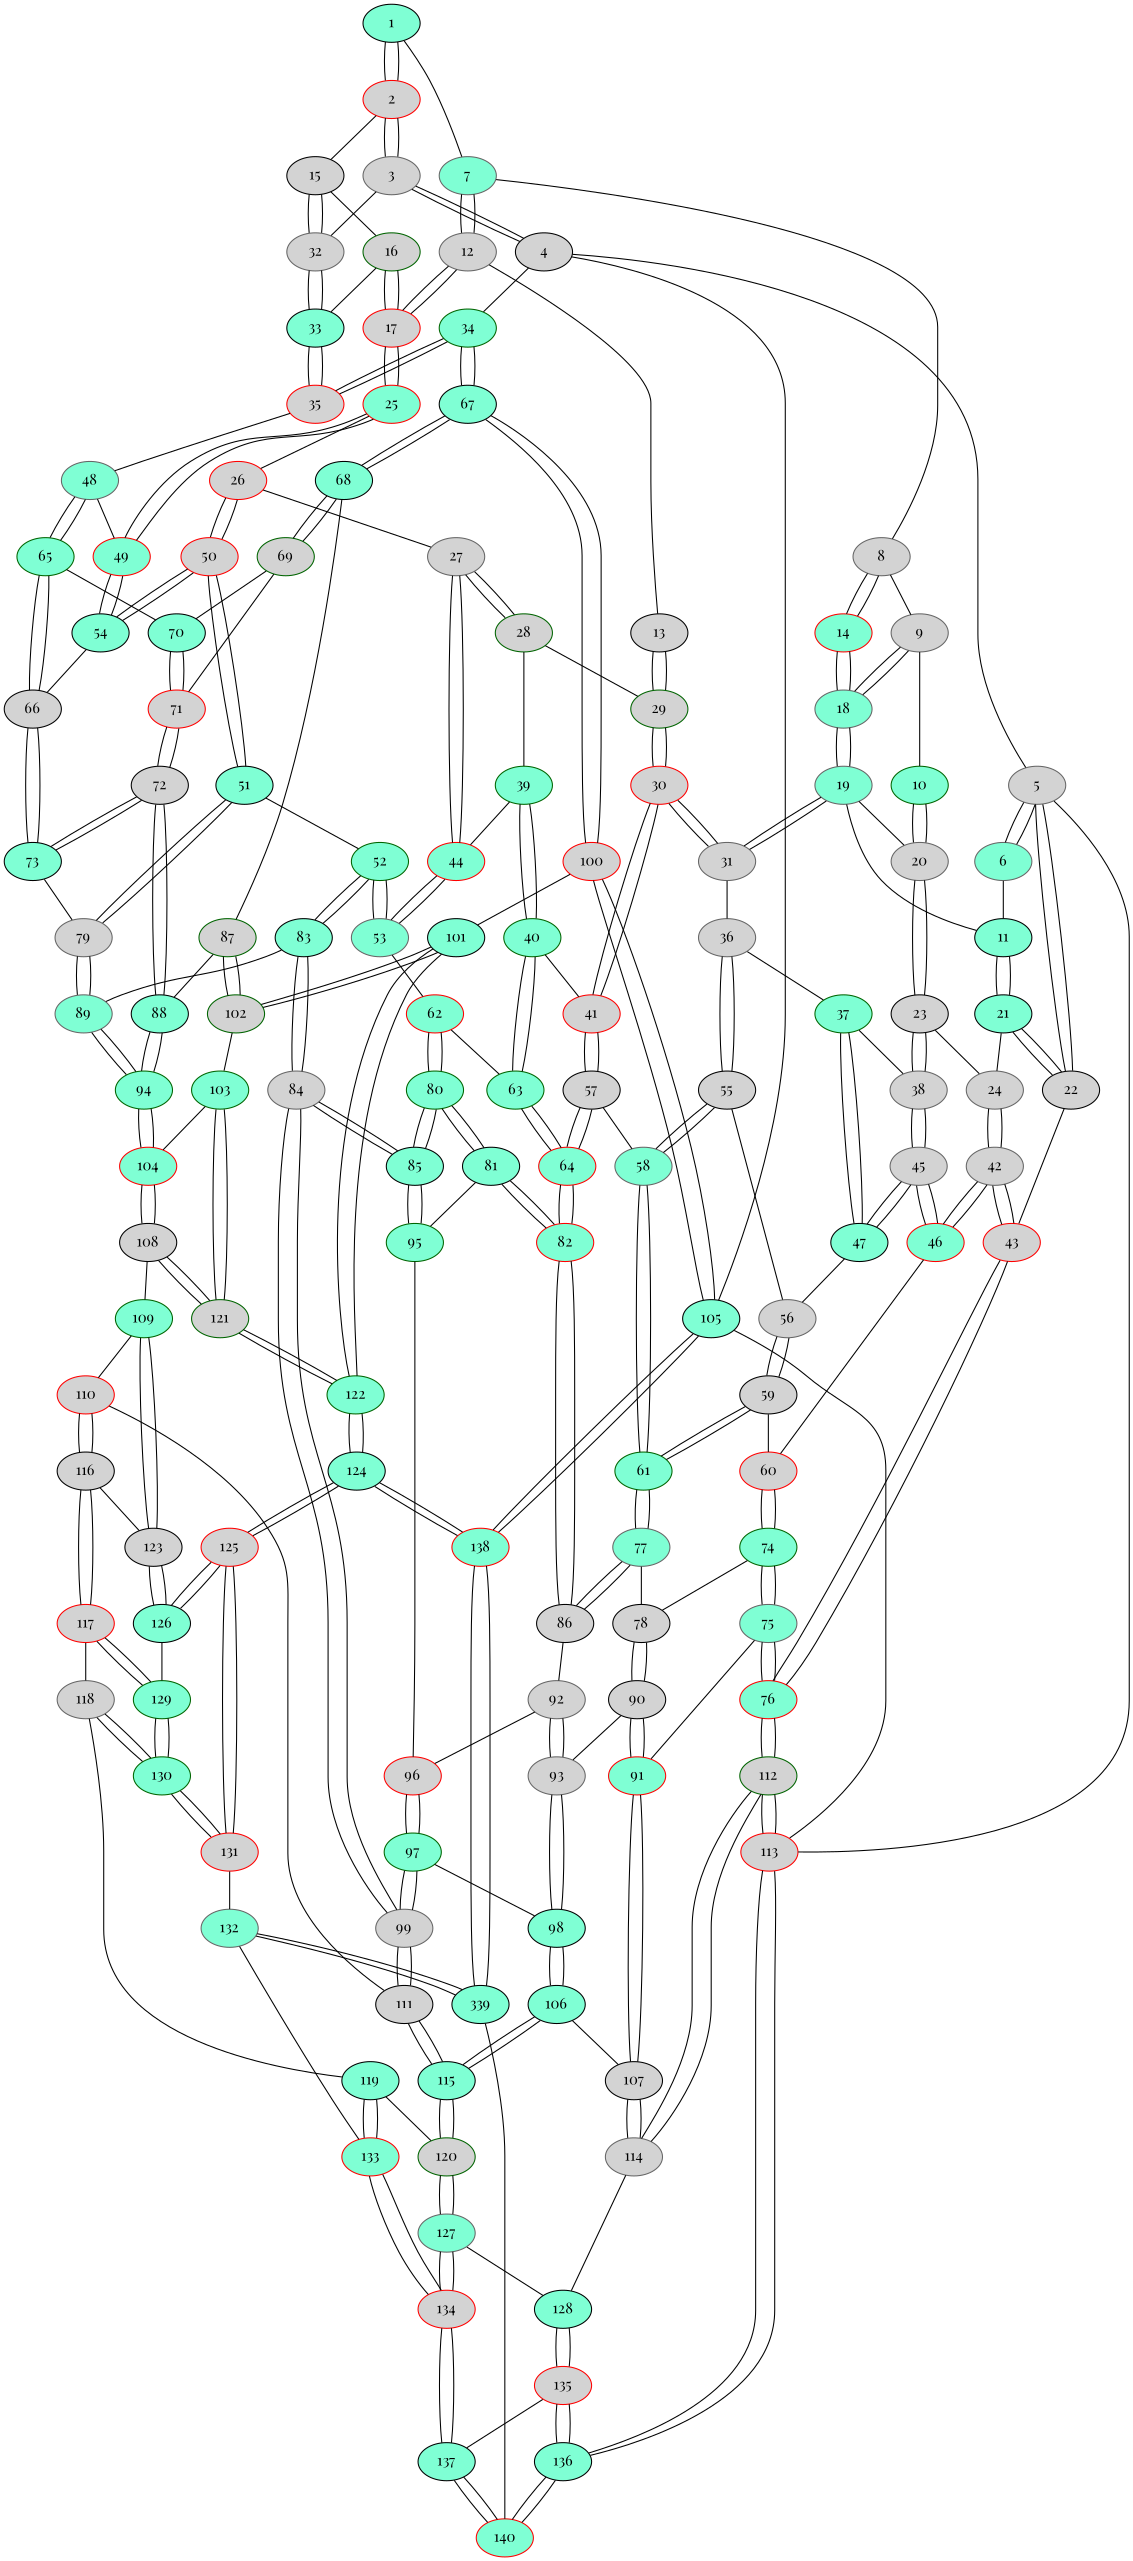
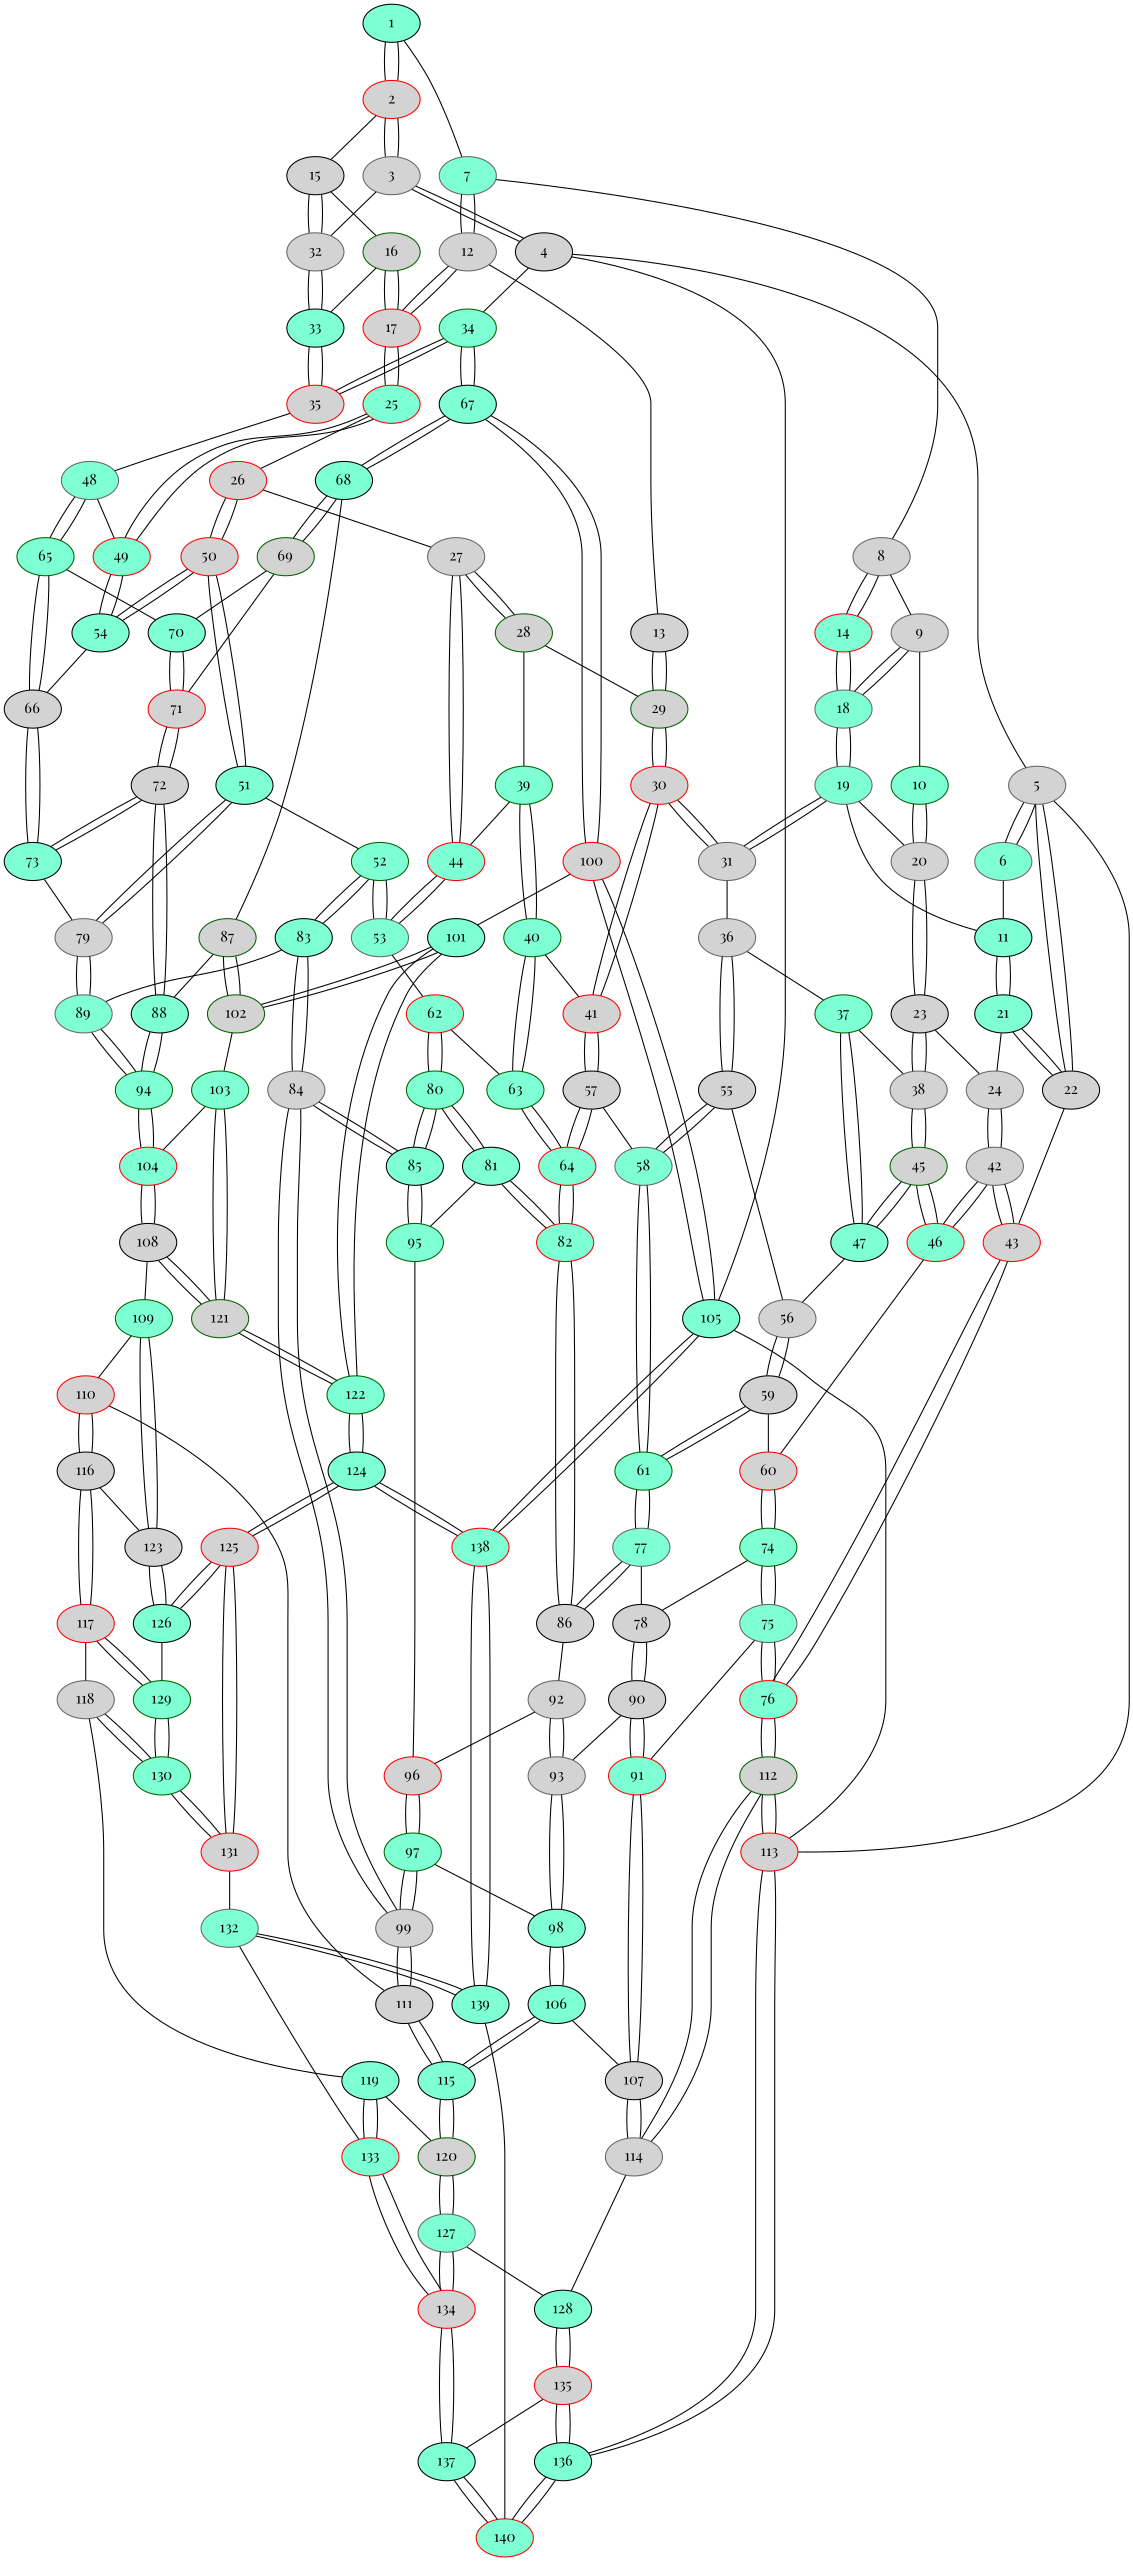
(919, 1166) -> (919, 1166)
(480, 2004) -> (480, 2004)
